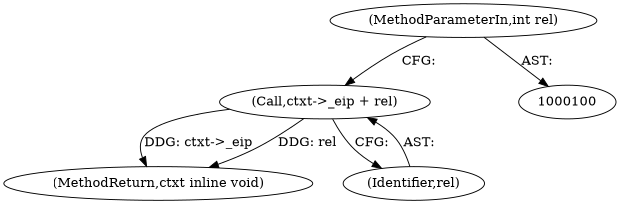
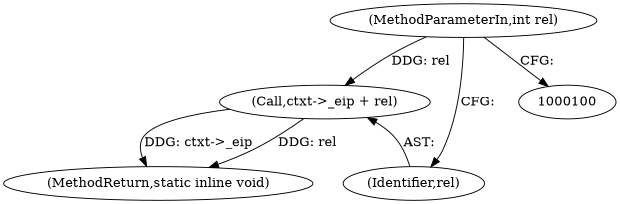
(421, 61) -> (421, 61)
(539, 61) -> (539, 61)
(350, 144) -> (458, 101)
(158, 183) -> (158, 183)
